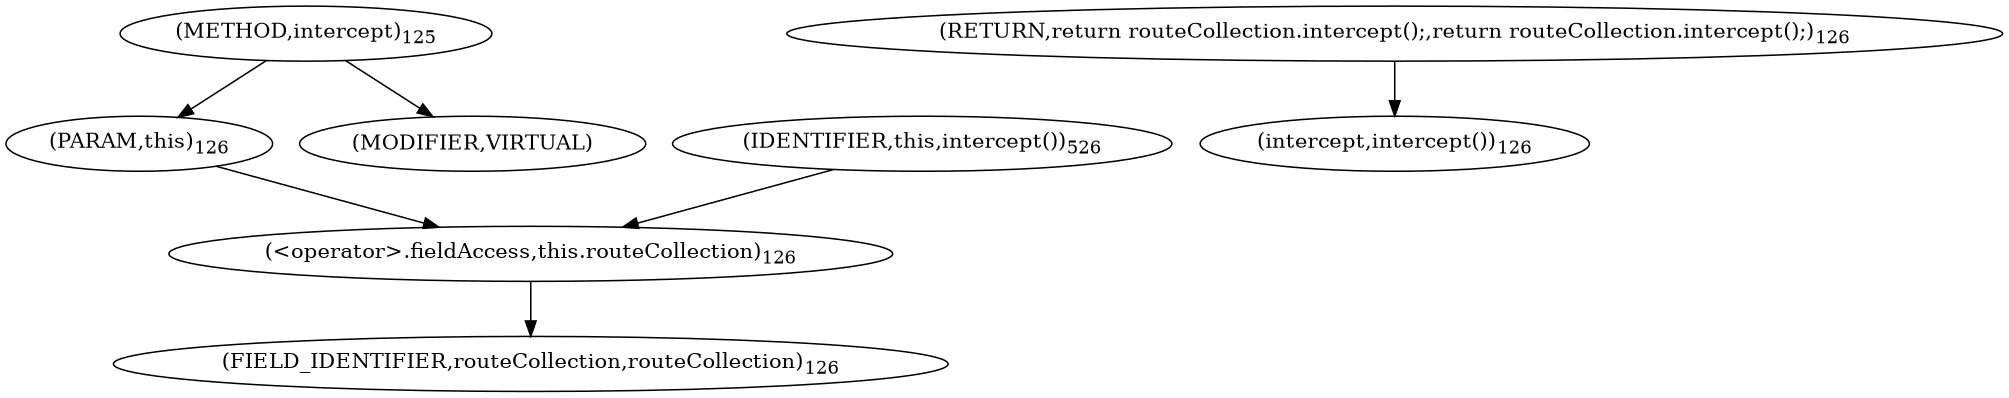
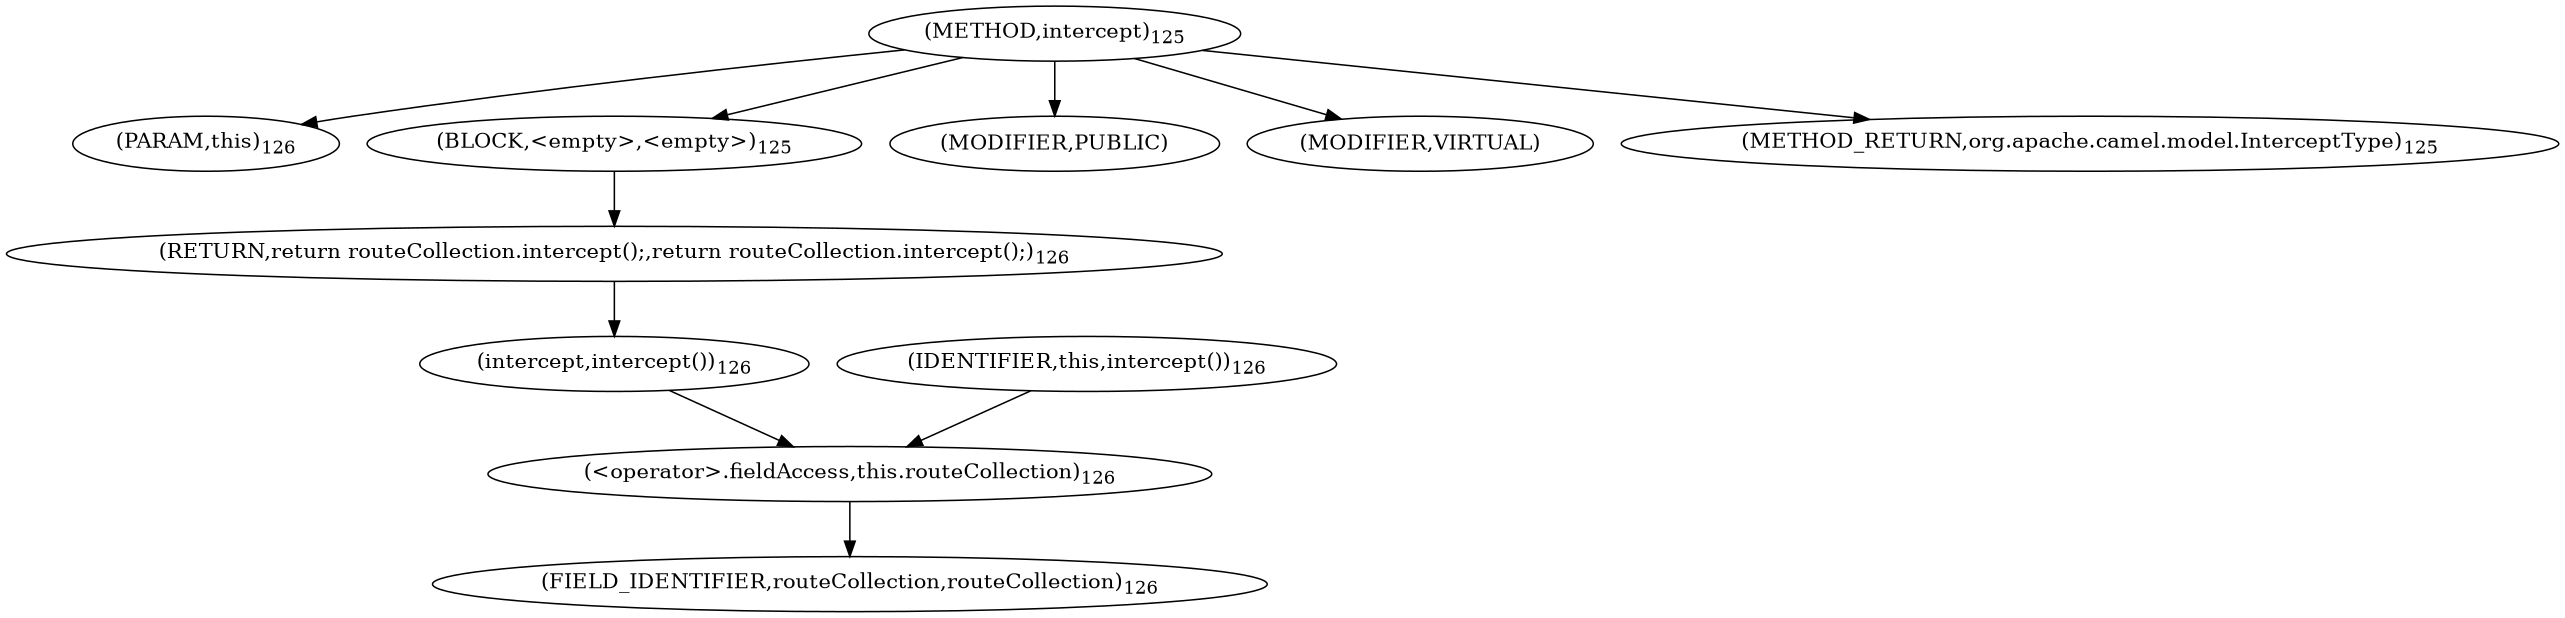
(1084, 141) -> (1249, 362)
none -> (614, 144)
none -> (1055, 144)
none -> (2090, 144)
(320, 195) -> (724, 415)
